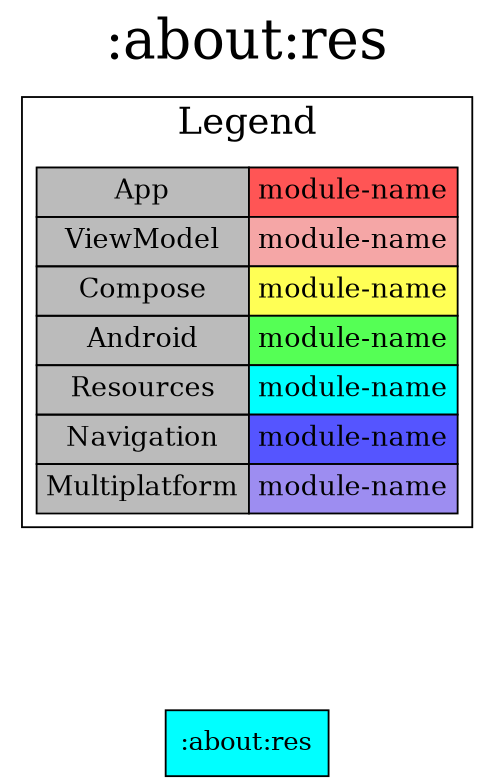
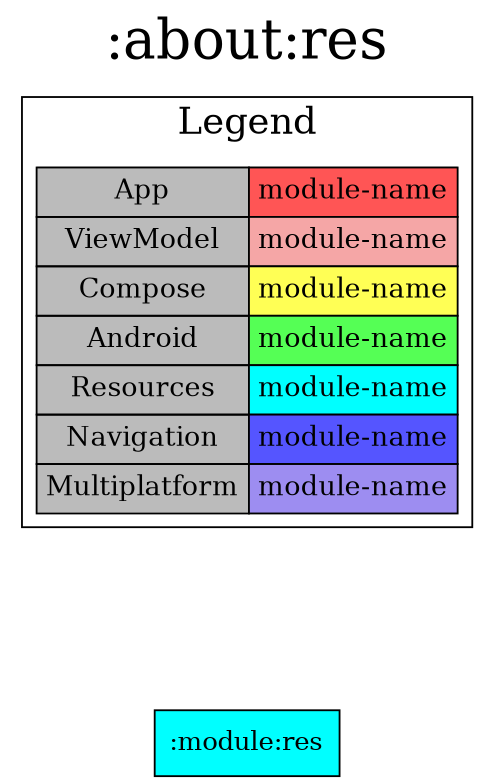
(247, 743) -> (247, 743)
